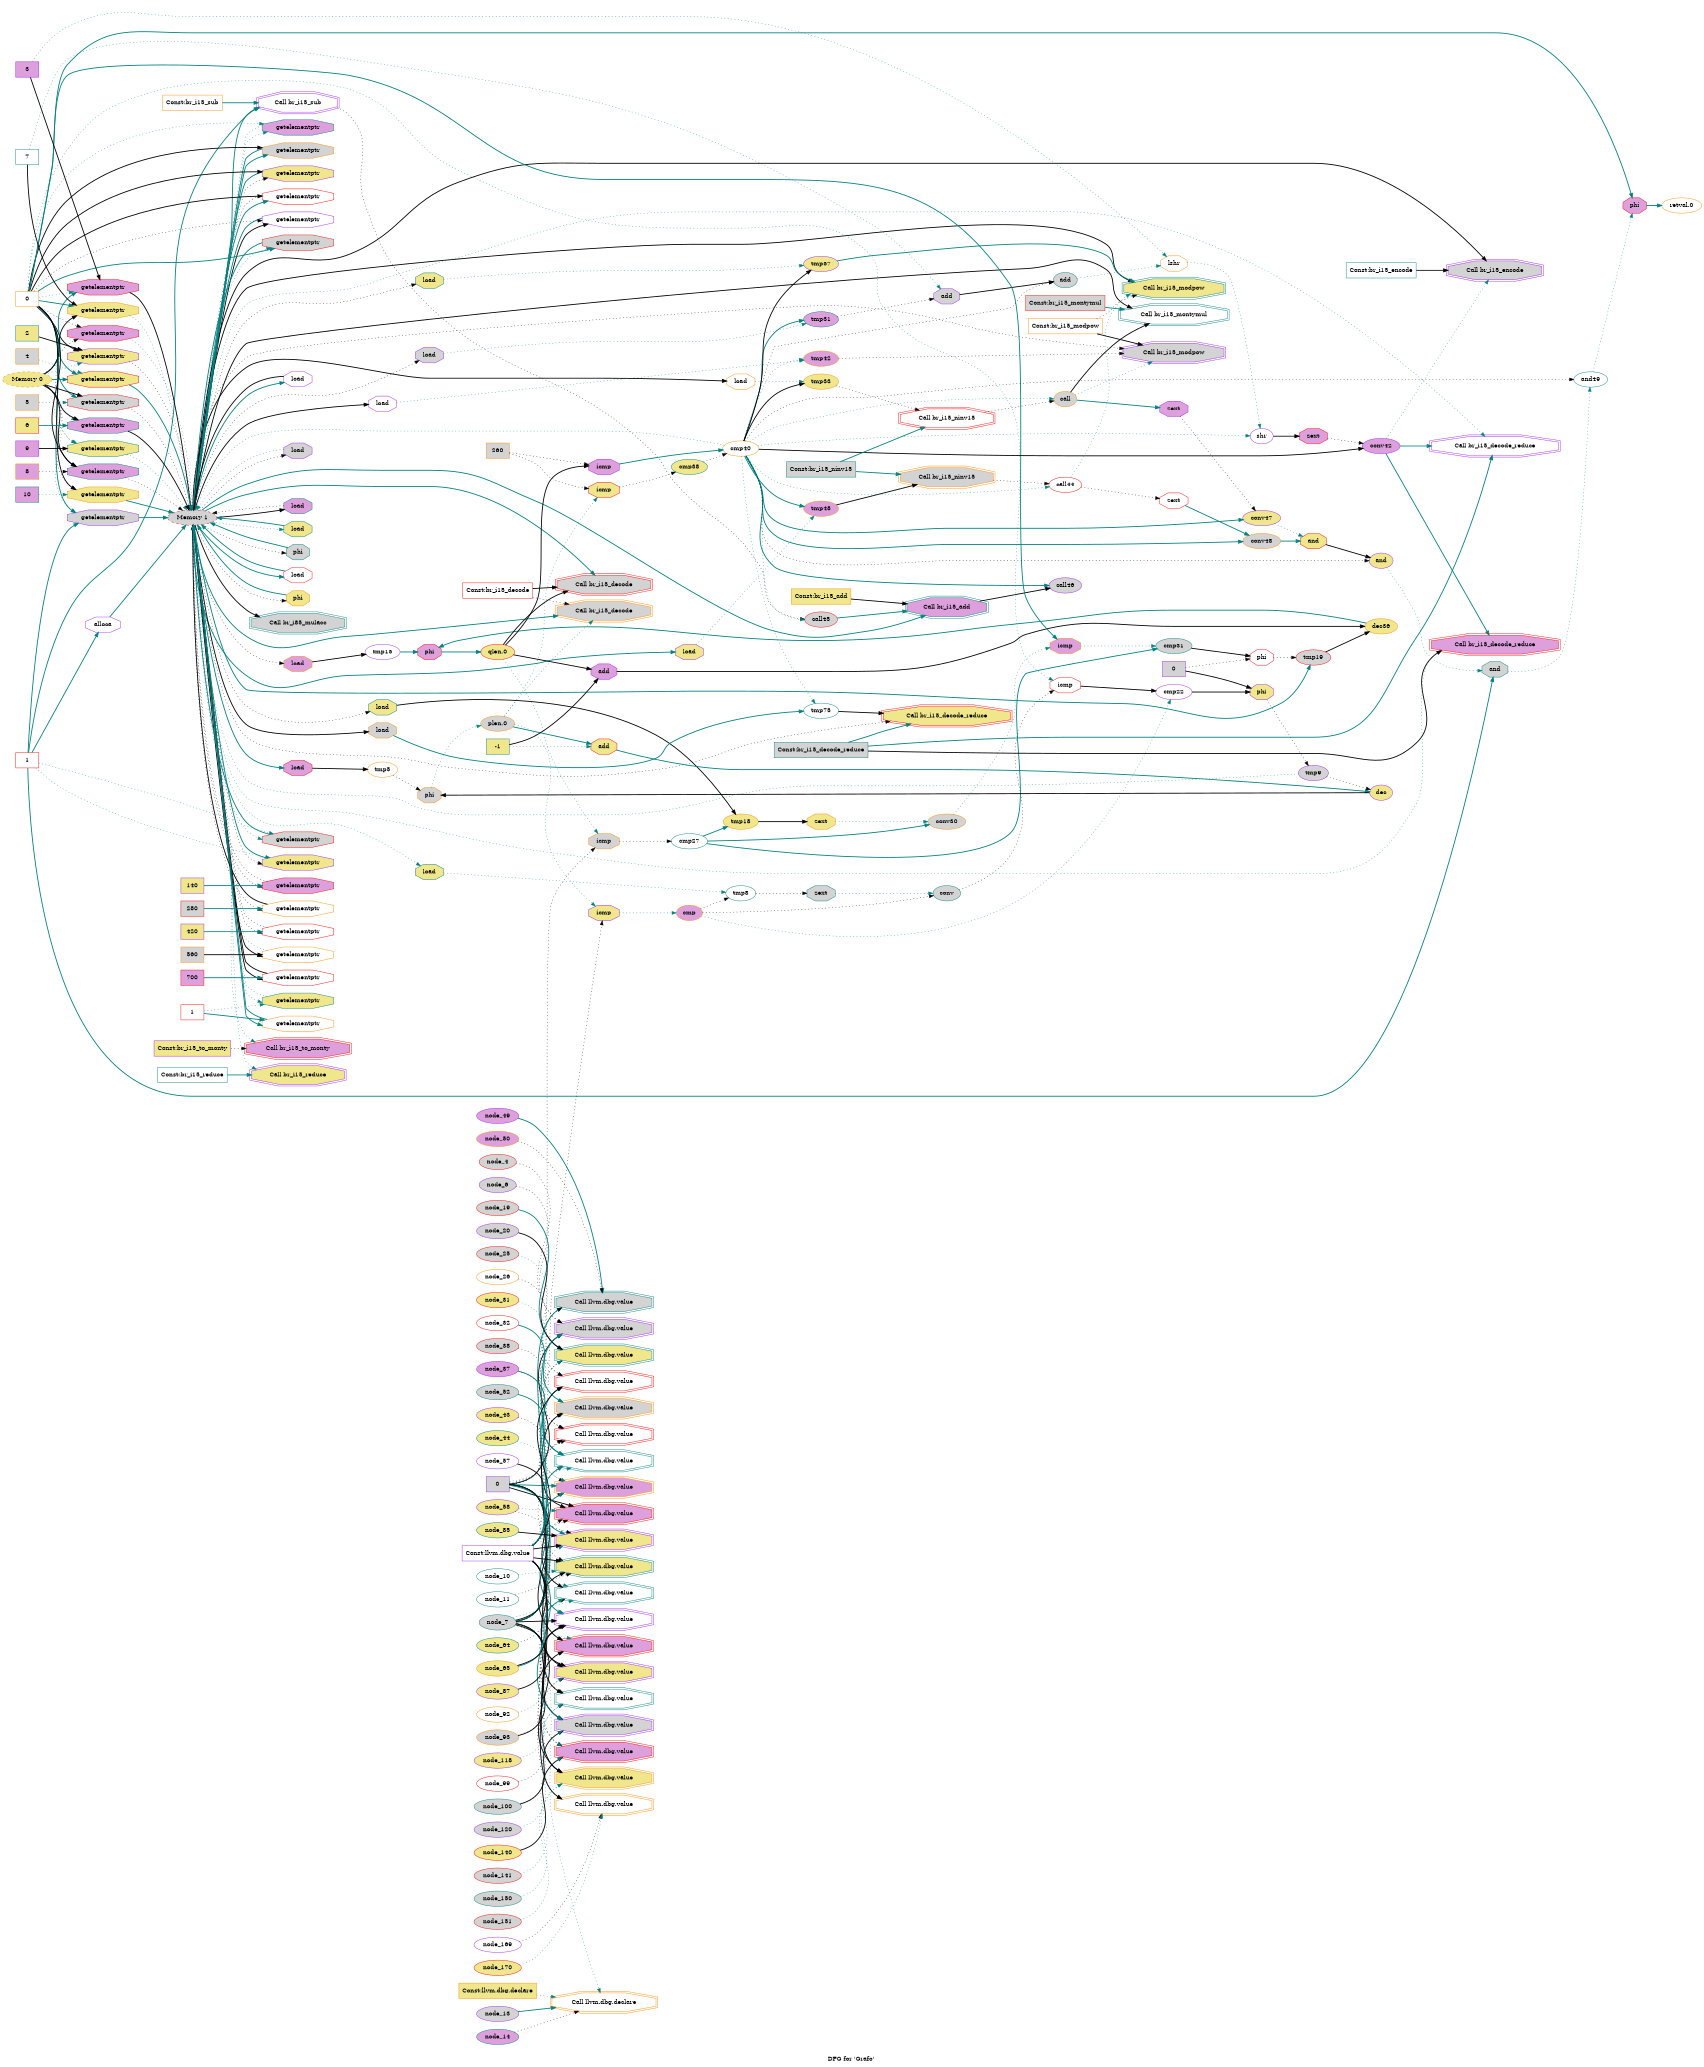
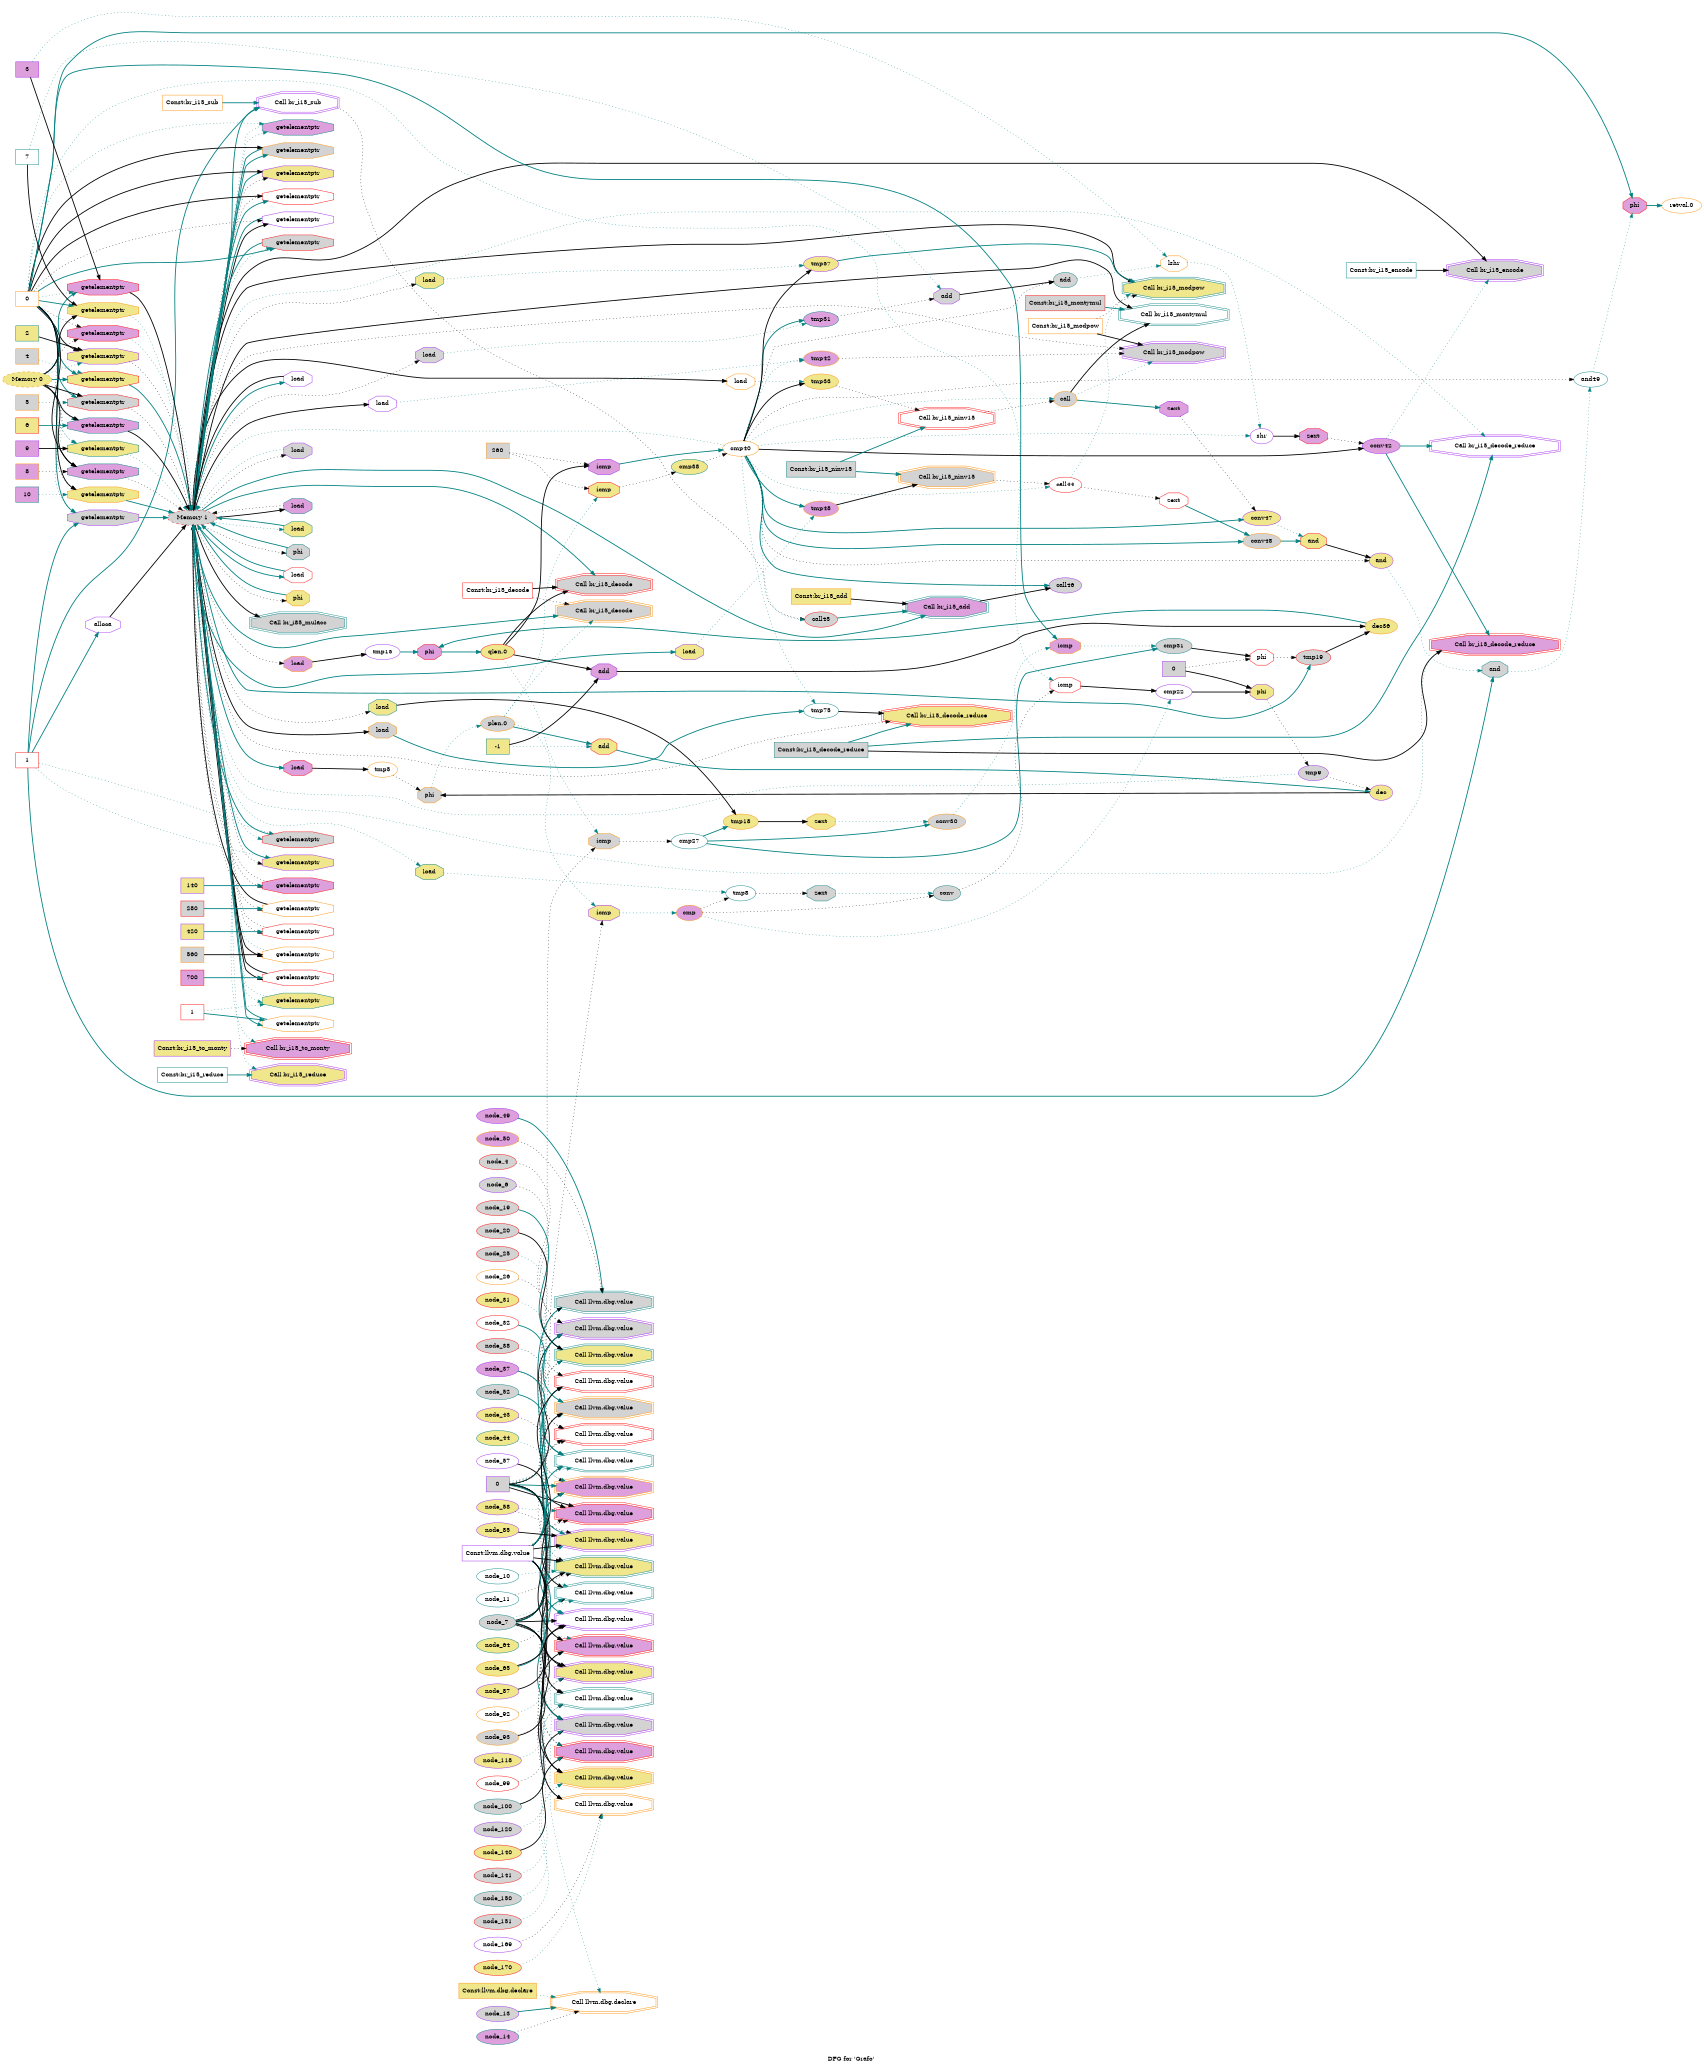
(146, 573) -> (146, 573)
(498, 1231) -> (498, 1231)
(498, 1530) -> (498, 1530)
